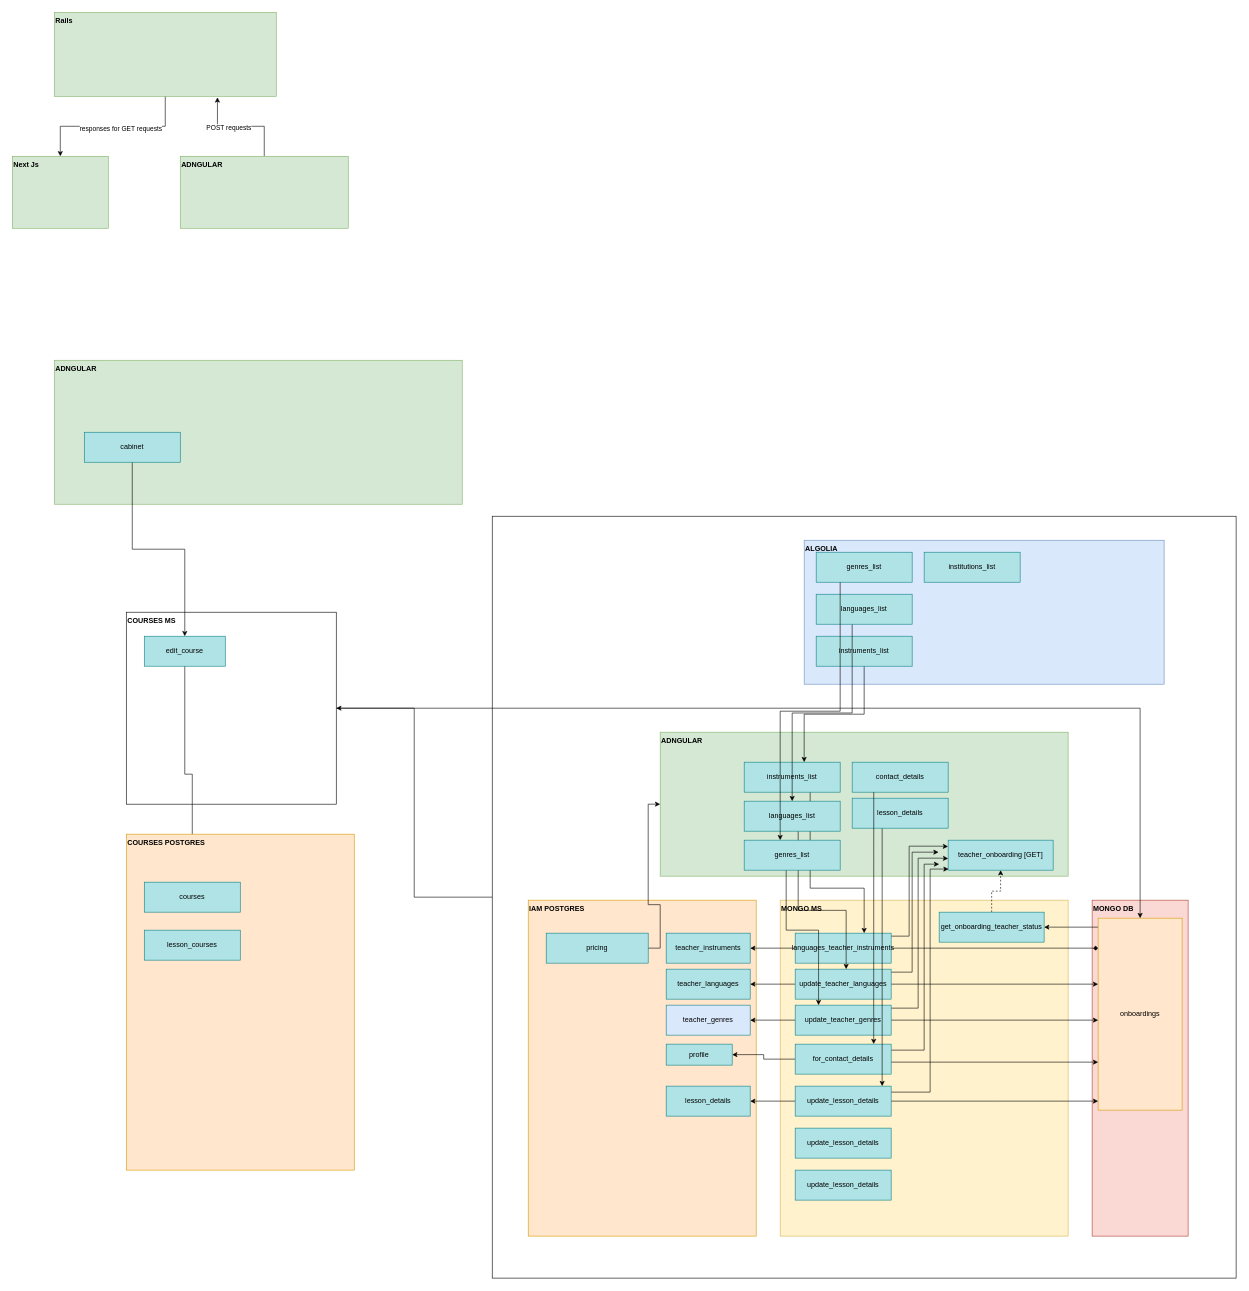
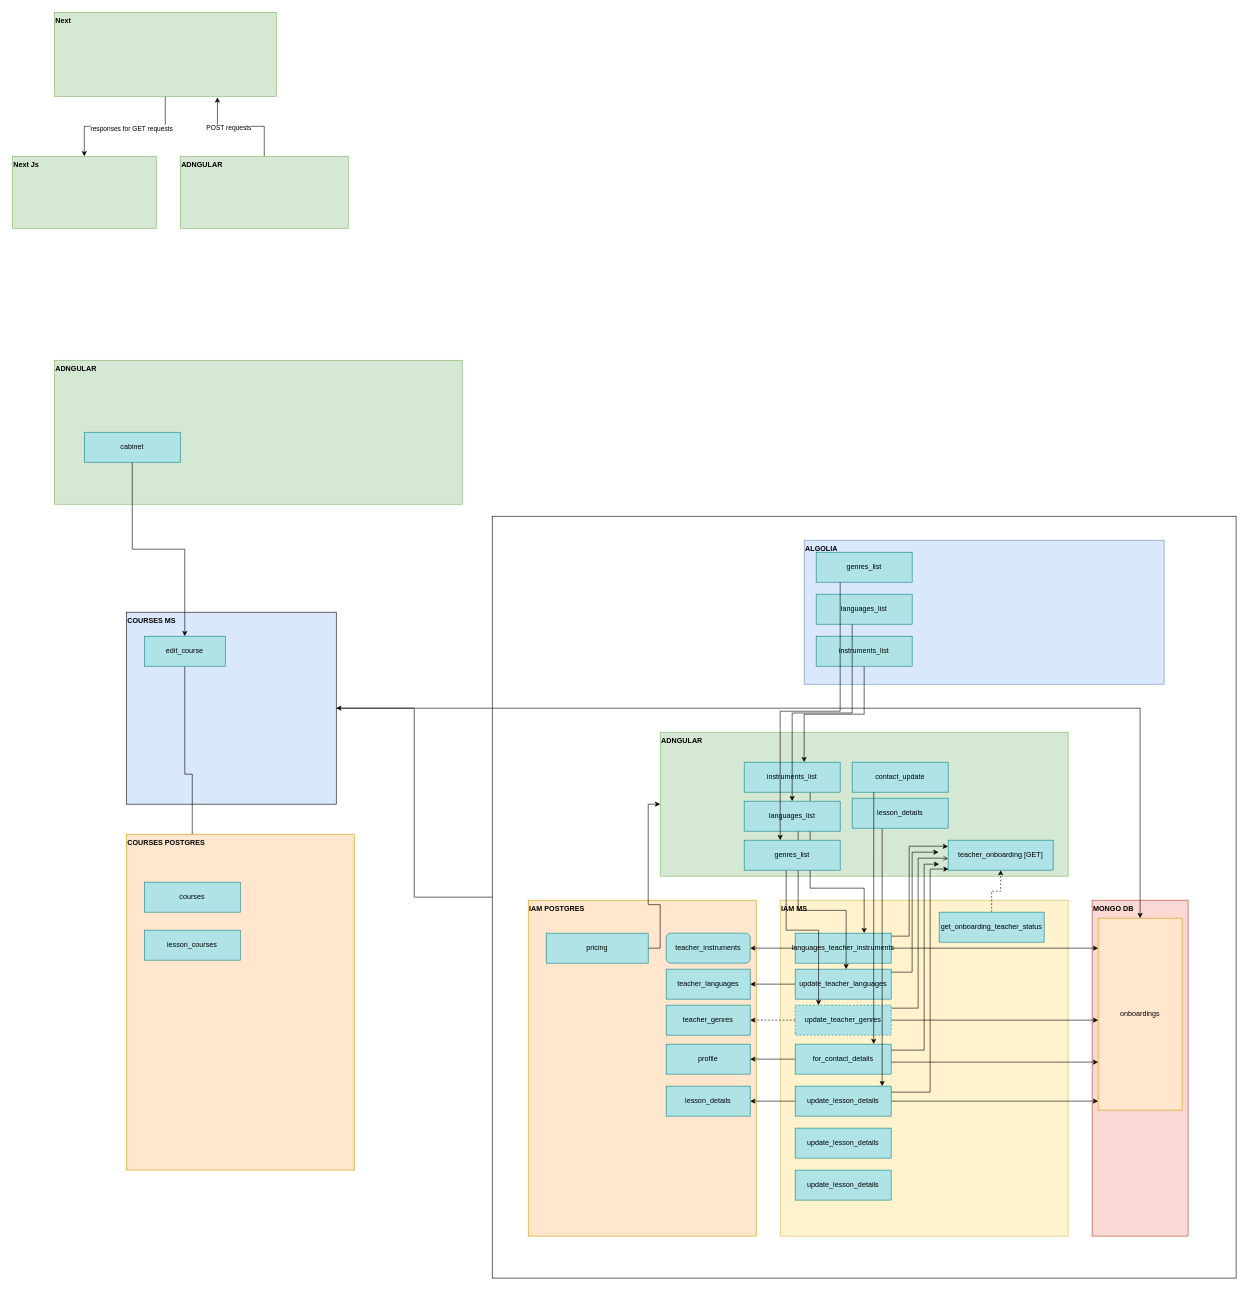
(64, 21) -> (64, 21)
(60, 192) -> (84, 192)
(972, 567) -> none
(231, 708) -> (231, 708)
(900, 777) -> (900, 777)
(942, 858) -> (944, 858)
(797, 909) -> (793, 909)
(1049, 927) -> none
(708, 948) -> (708, 948)
(1092, 948) -> (1092, 948)
(1092, 984) -> none
(708, 1020) -> (708, 1020)
(775, 1020) -> (775, 1020)
(843, 1020) -> (843, 1020)
(699, 1055) -> (708, 1059)
